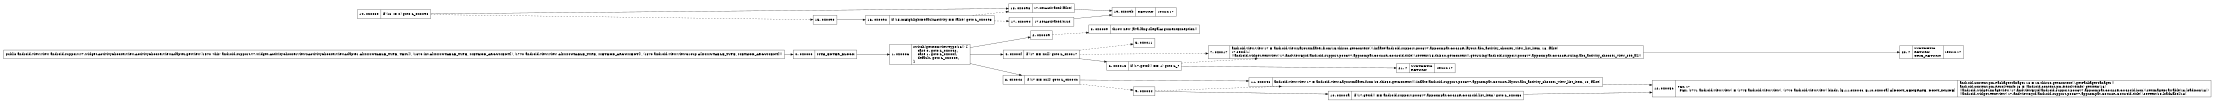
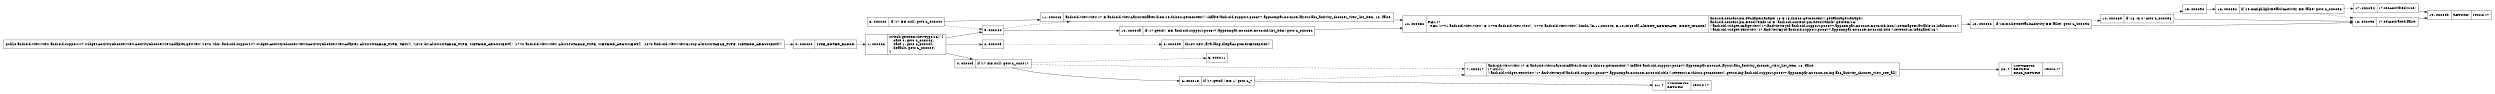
none -> (2031, 24)
(1241, 52) -> (1496, 69)
(995, 69) -> (963, 35)
